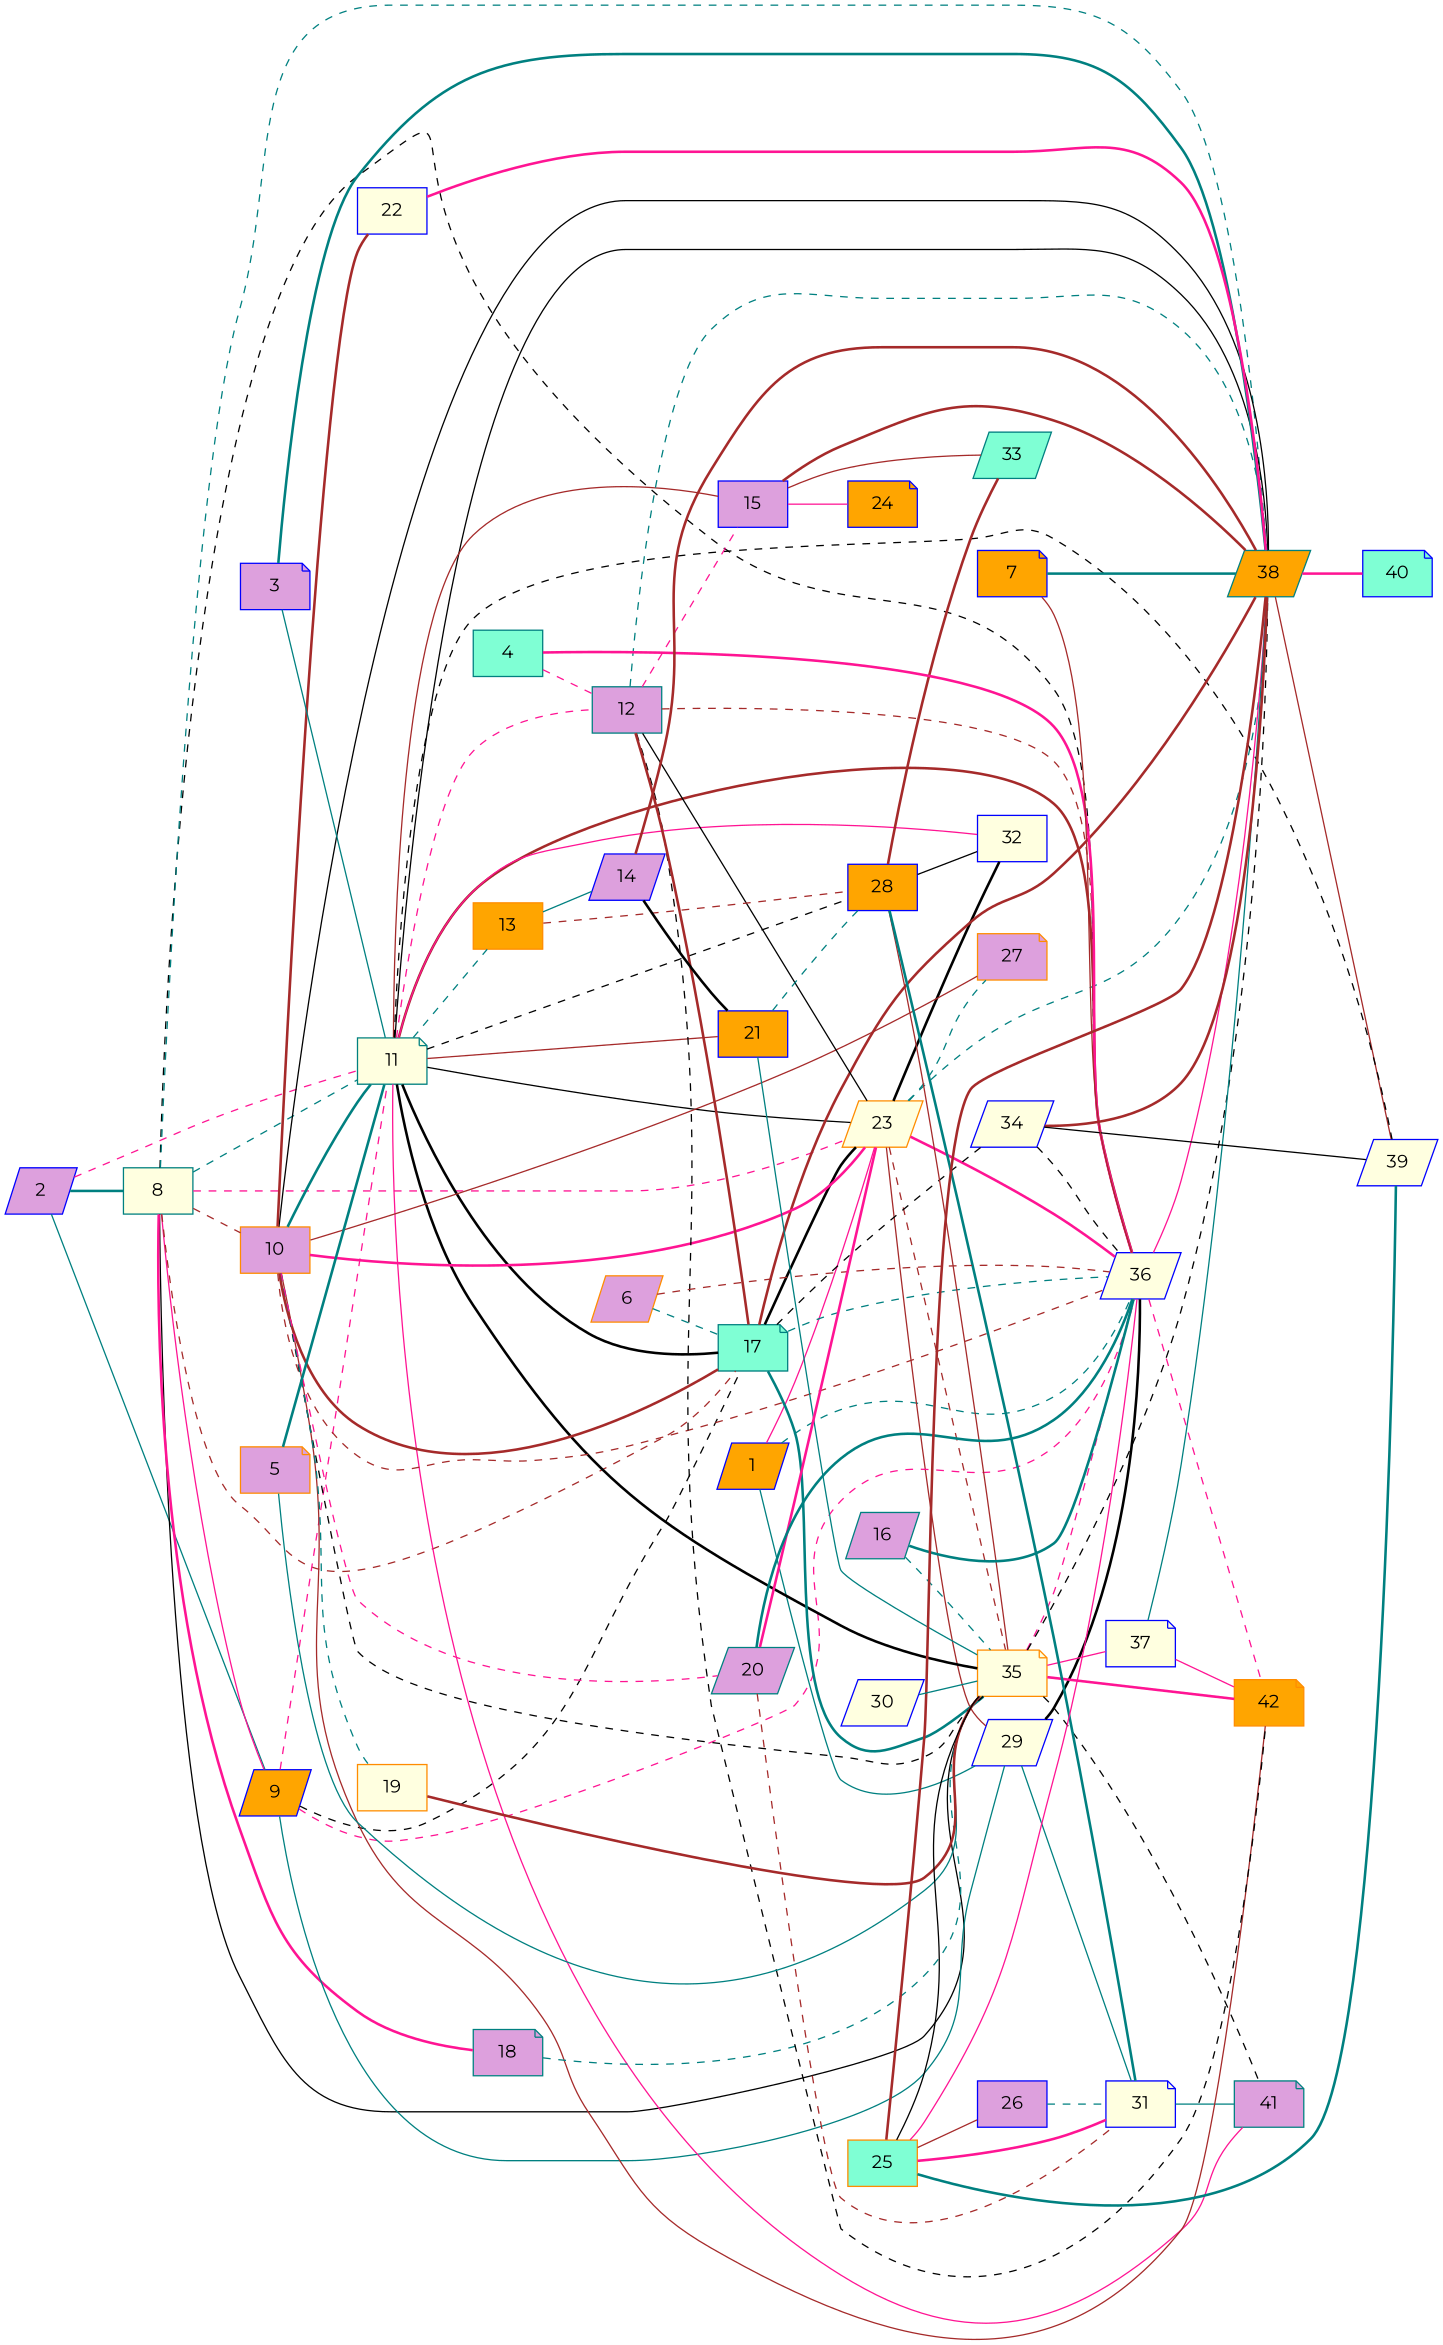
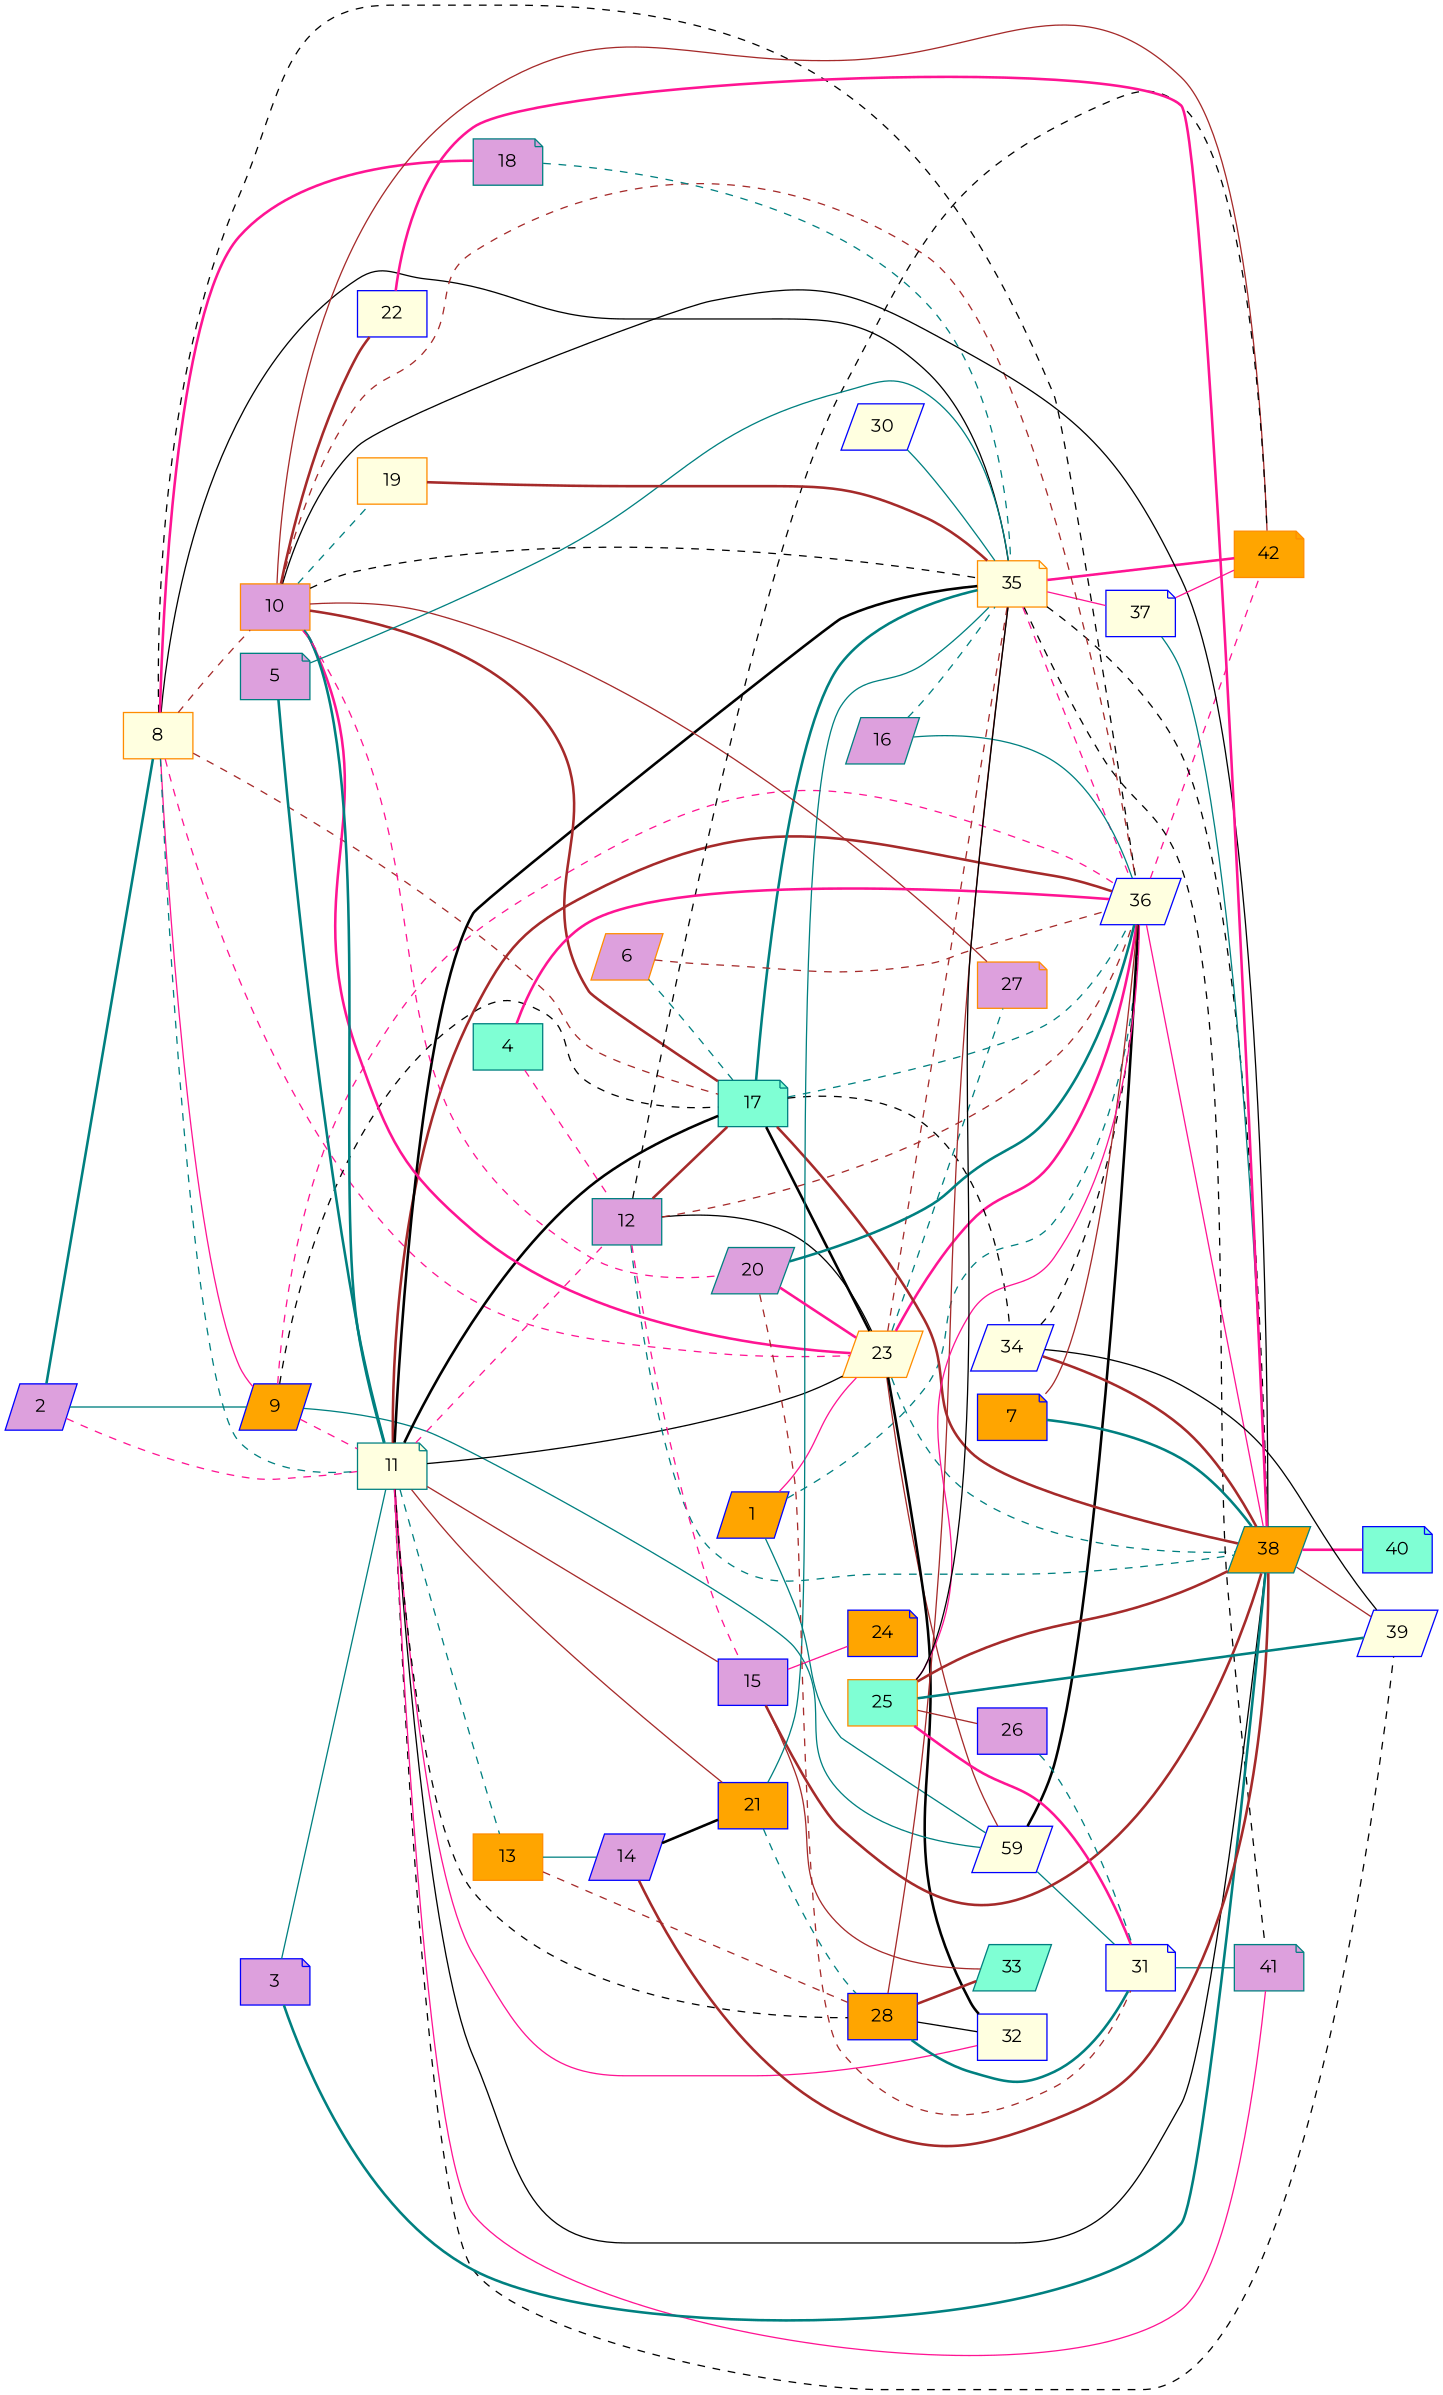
(416, 5) -> none
(158, 1191) -> (158, 736)
(275, 1470) -> (275, 676)
(1066, 1524) -> (1053, 761)
(1012, 1743) -> (1012, 1849)
